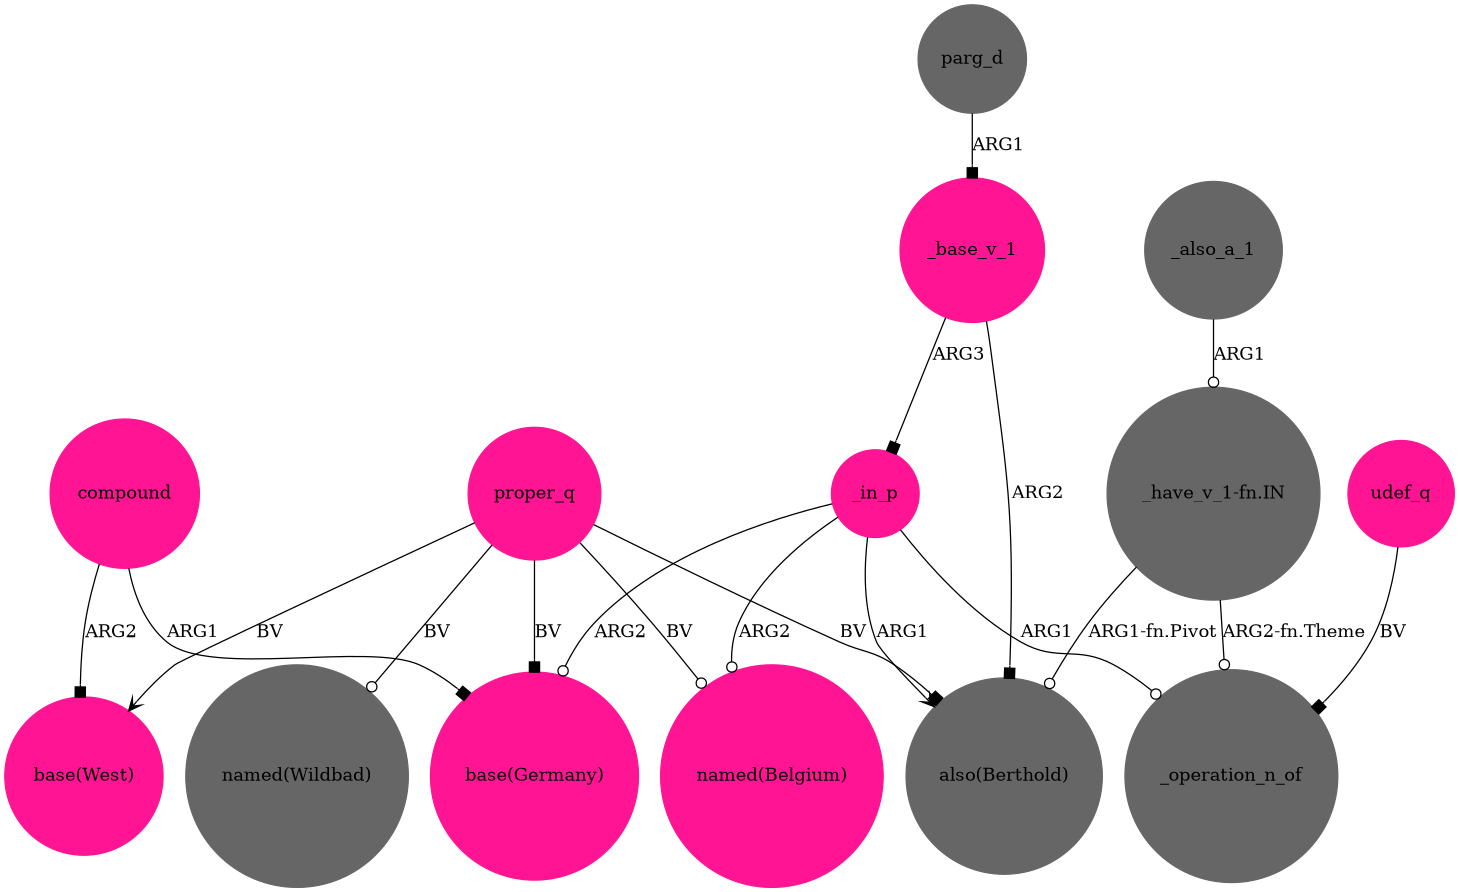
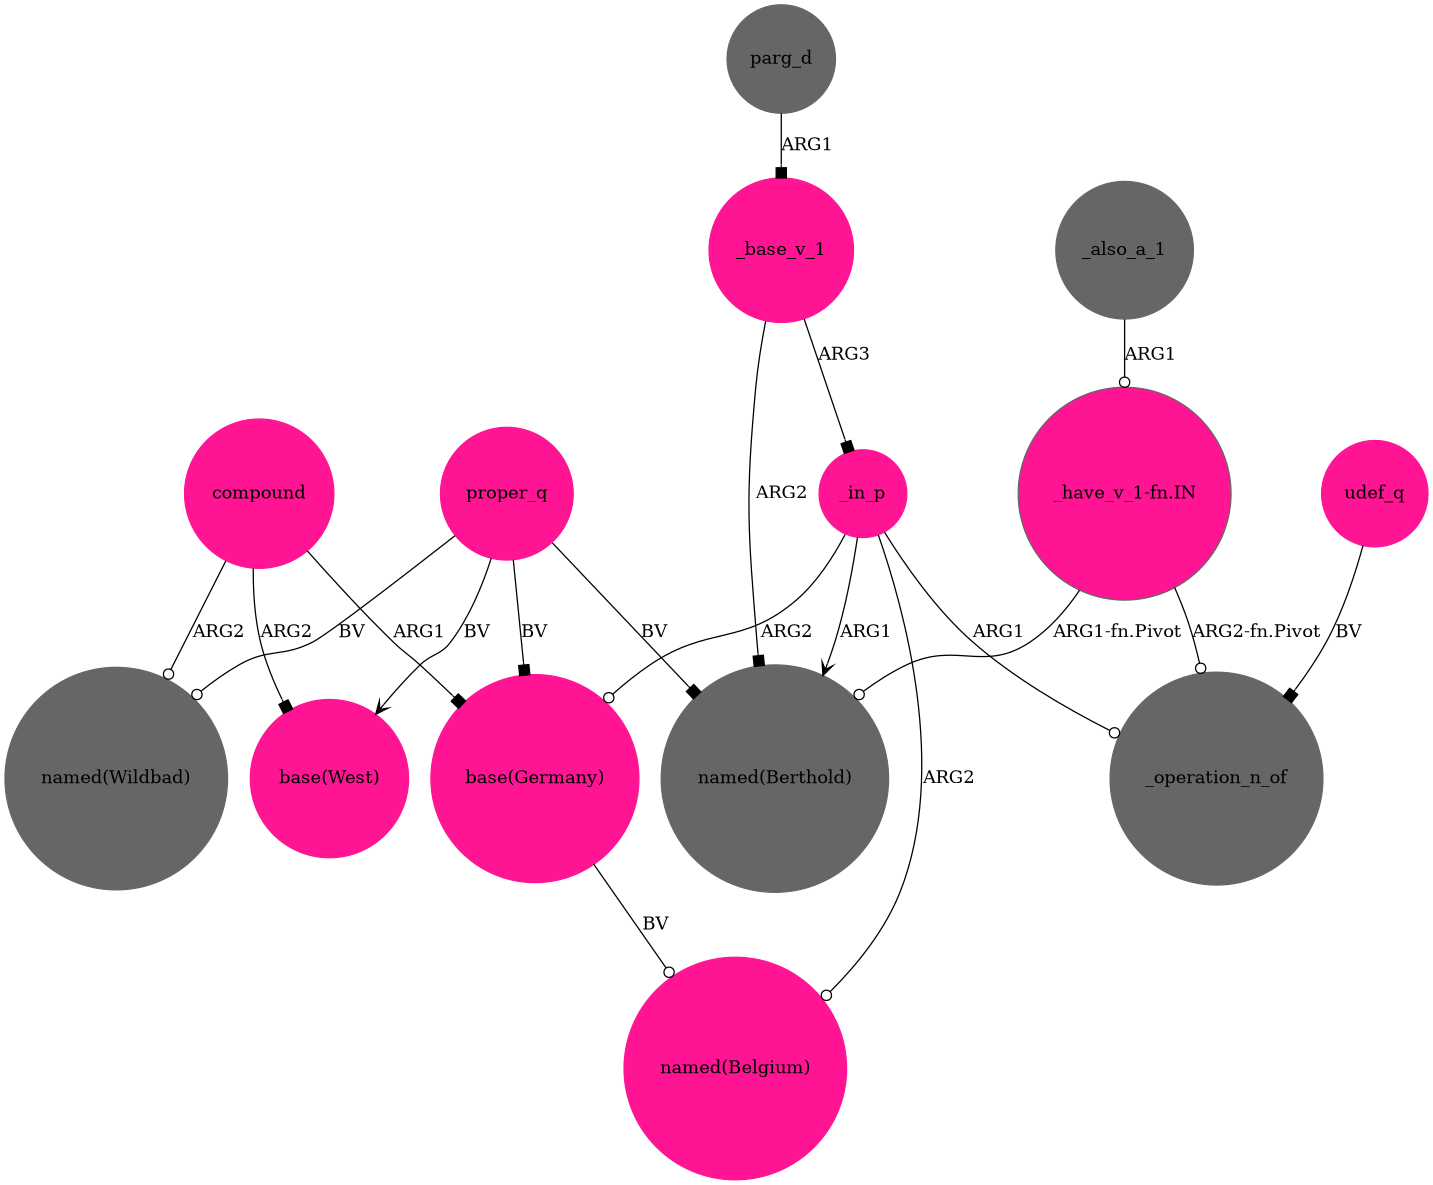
(1214, 494) -> (1125, 494)
(641, 610) -> (630, 916)
none -> (198, 615)
(1294, 632) -> (1257, 632)
(1004, 776) -> (775, 779)
